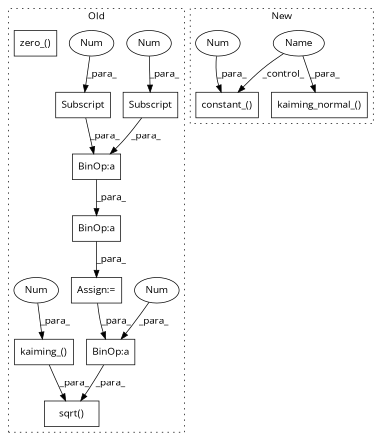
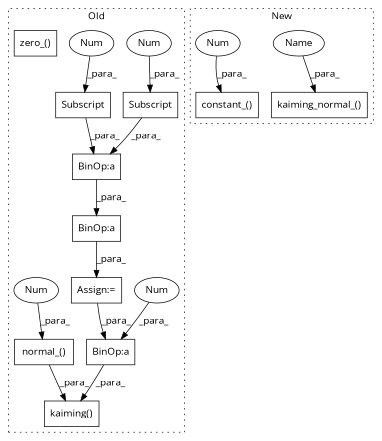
(262, 69) -> none
(44, 352) -> (44, 352)
(72, 414) -> (72, 414)
